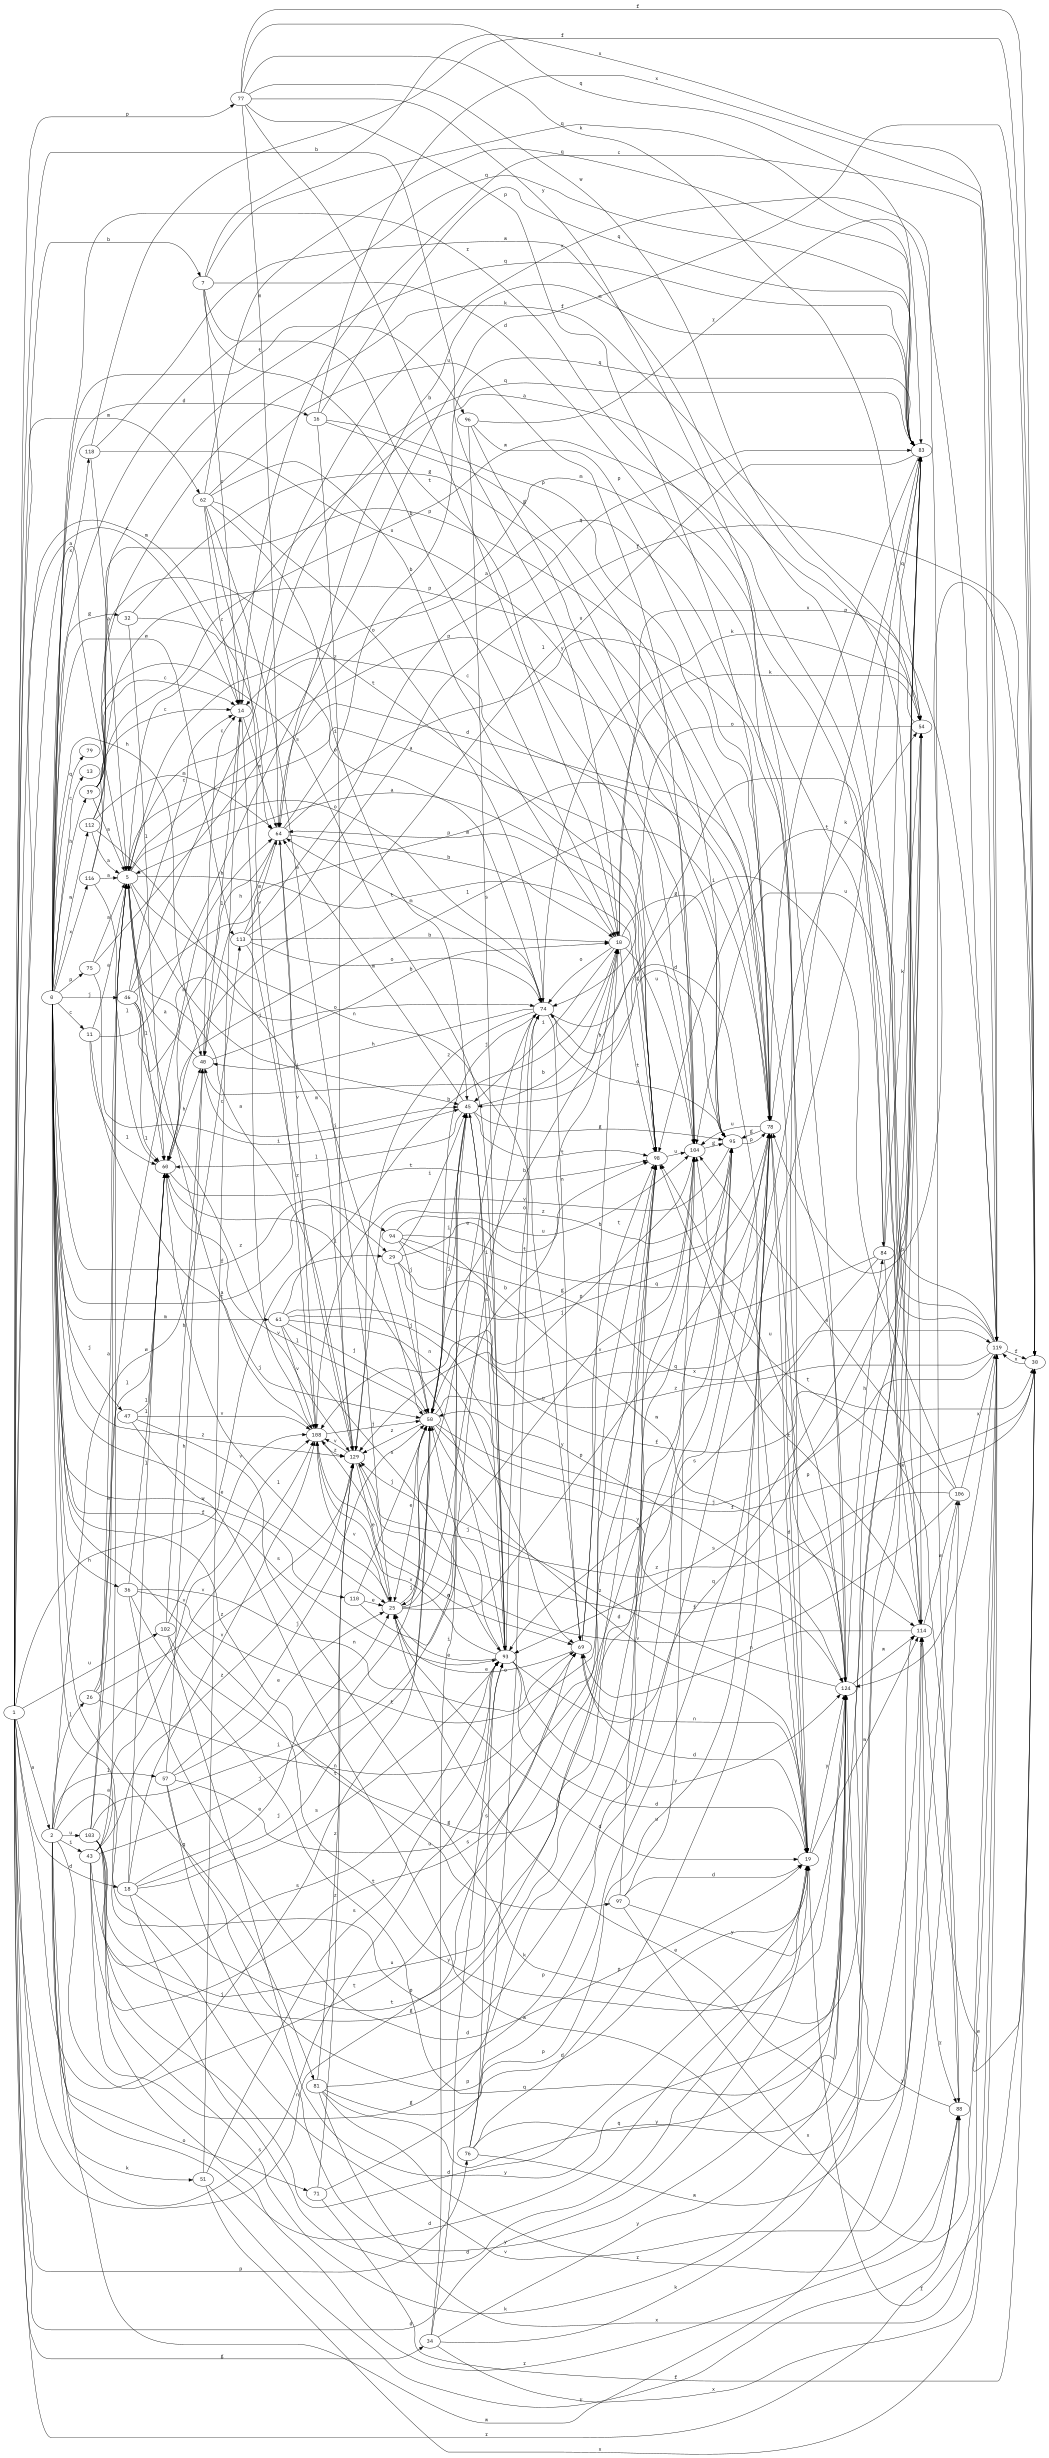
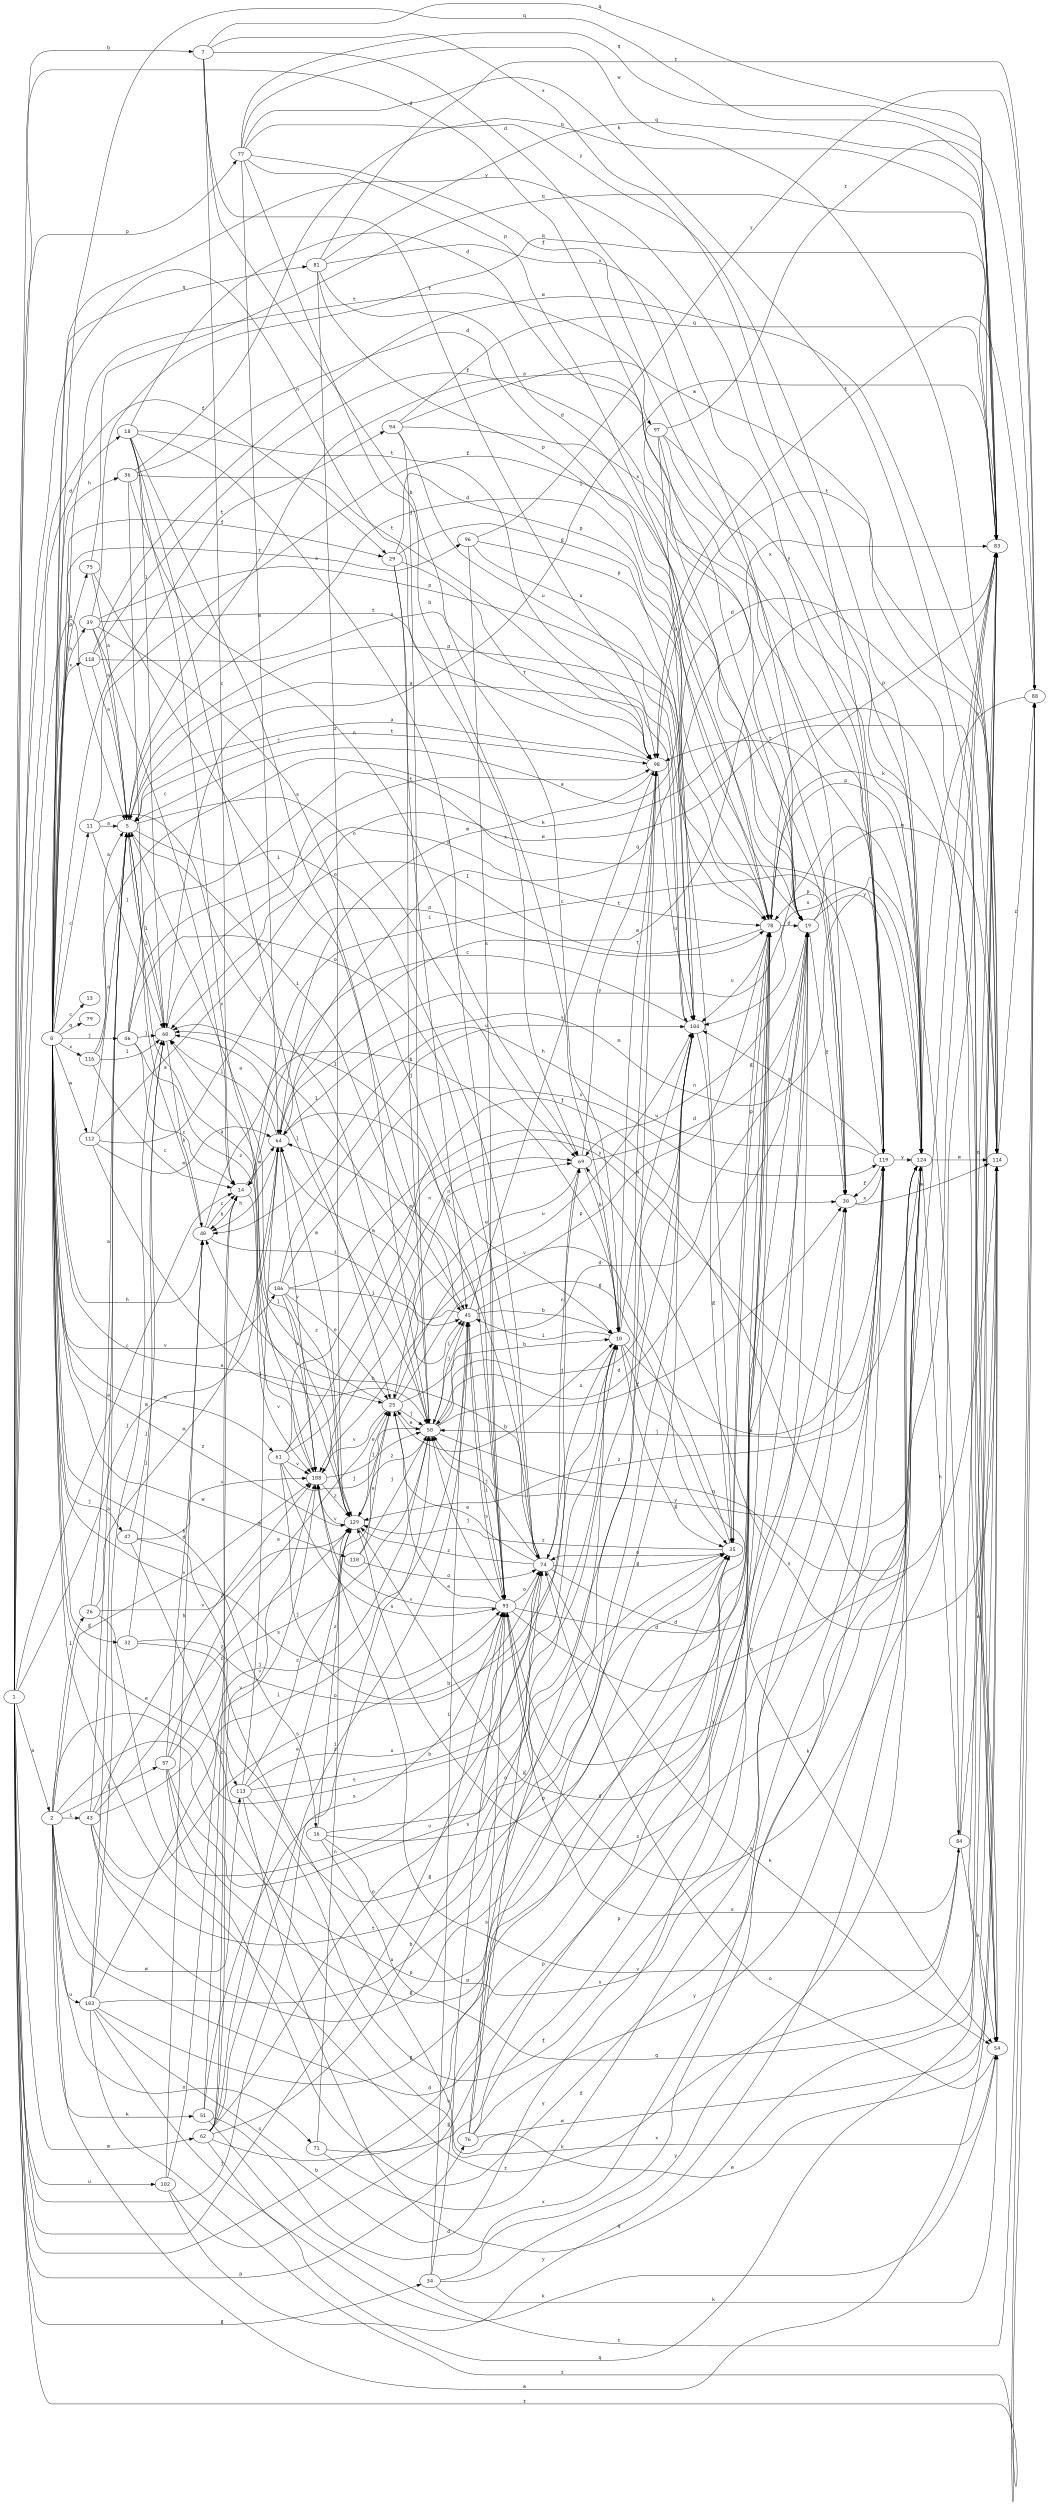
(733, 1142) -> (733, 1550)
(629, 1519) -> (852, 1527)
(938, 1573) -> (770, 1390)
(633, 1677) -> (995, 192)
(1011, 2084) -> (827, 1062)
